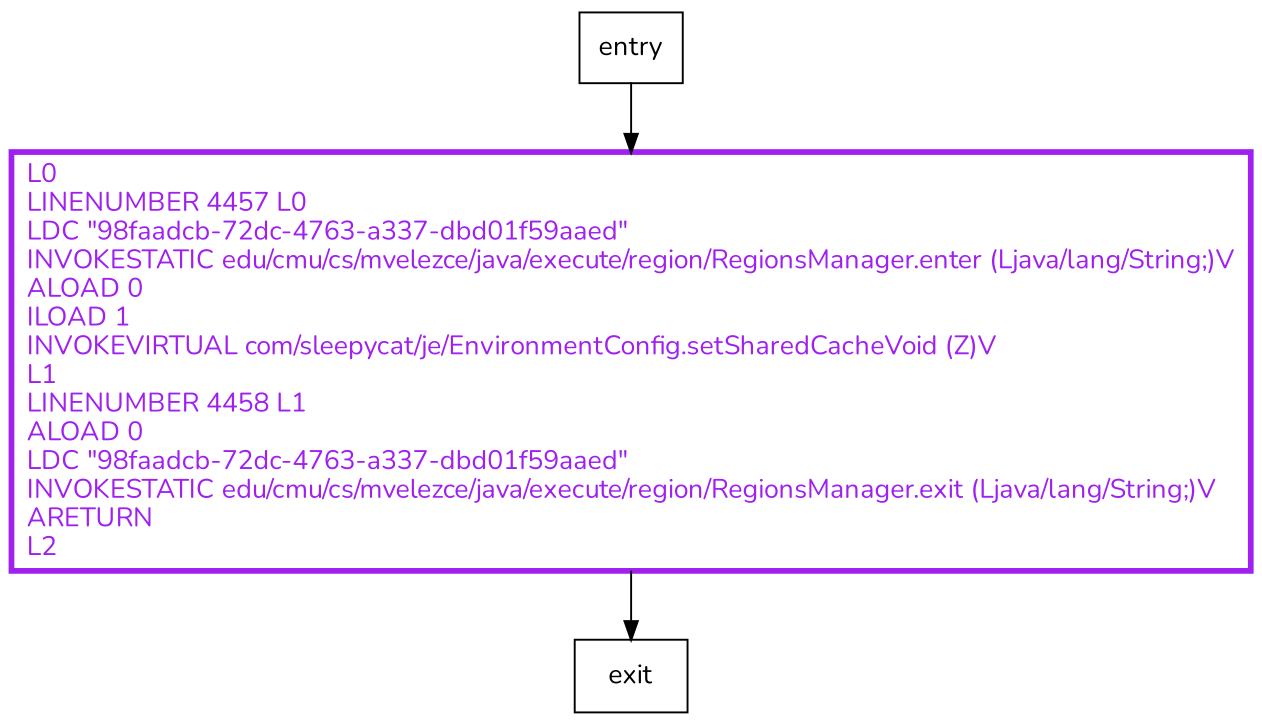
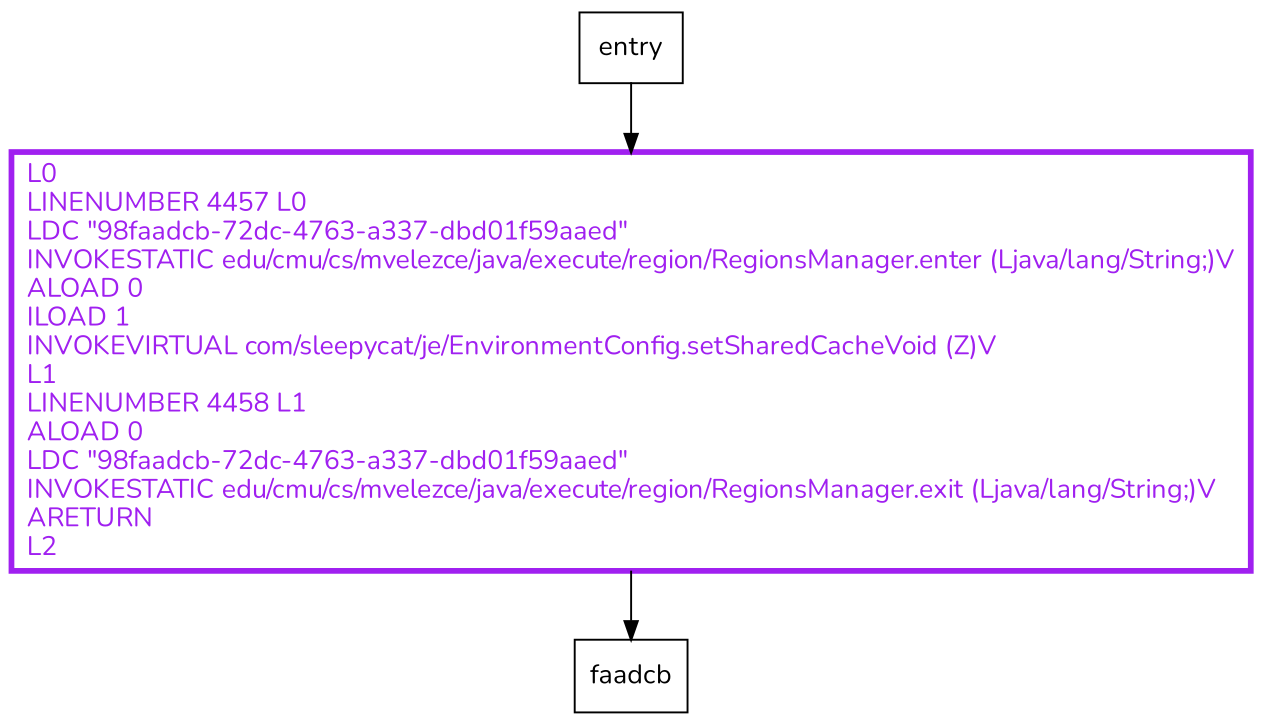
(631, 676) -> (631, 676)
